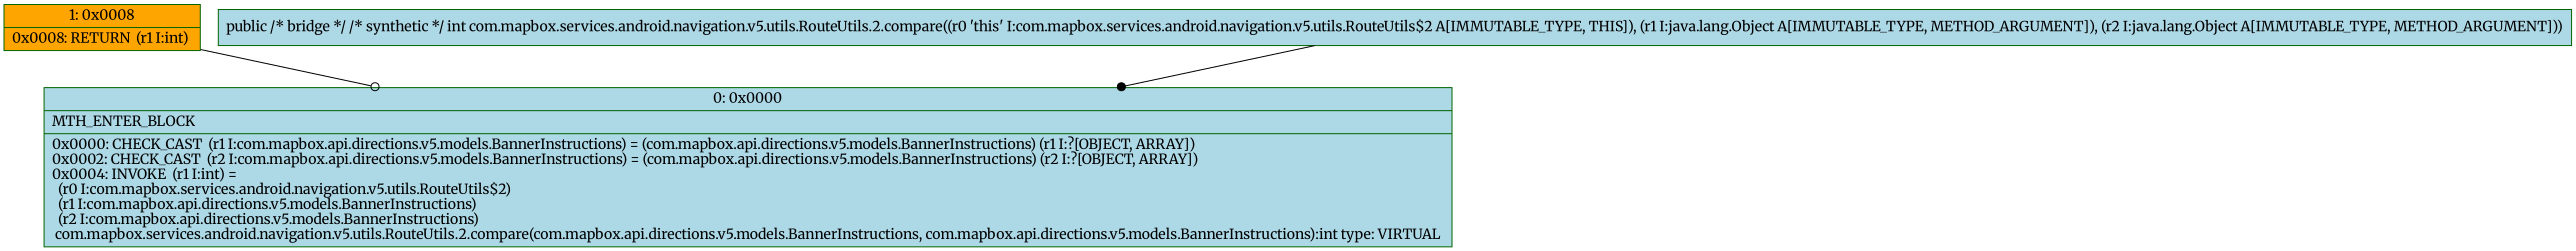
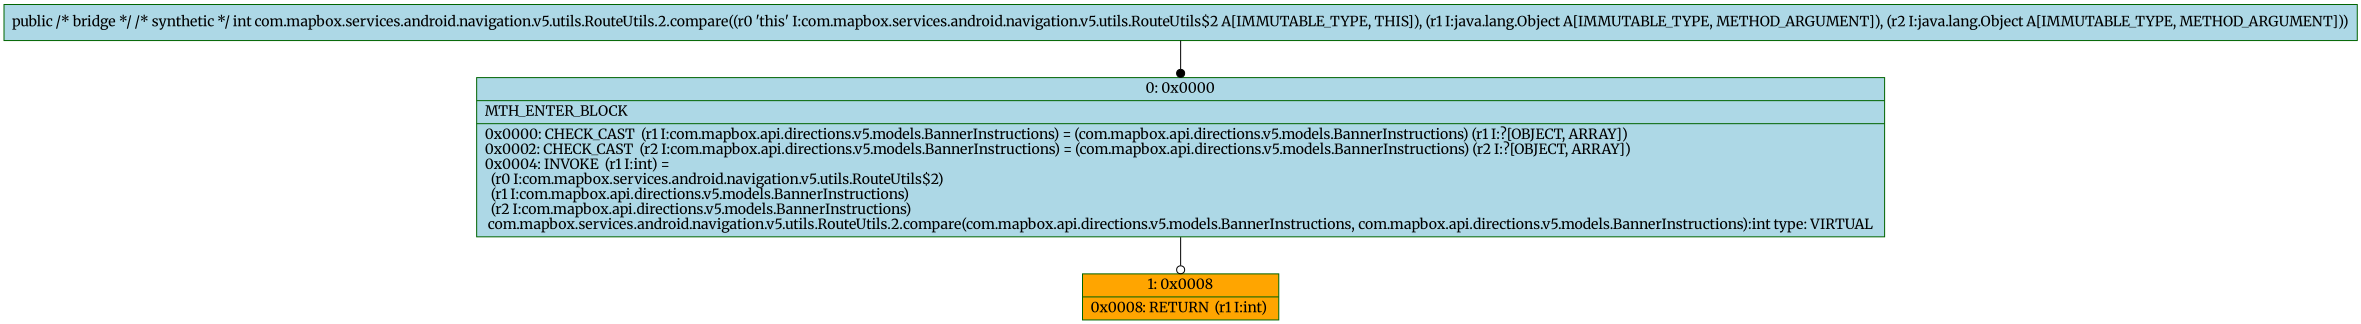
(286, 68) -> (1181, 251)
